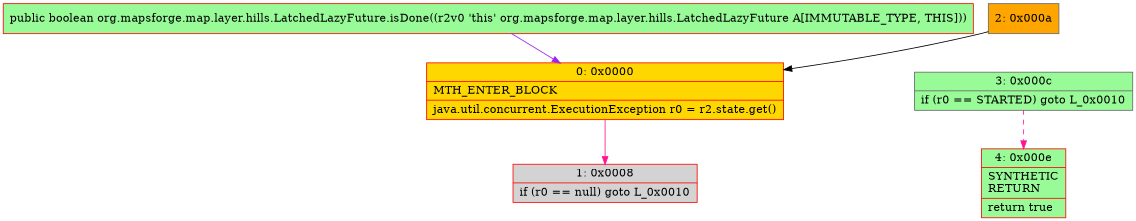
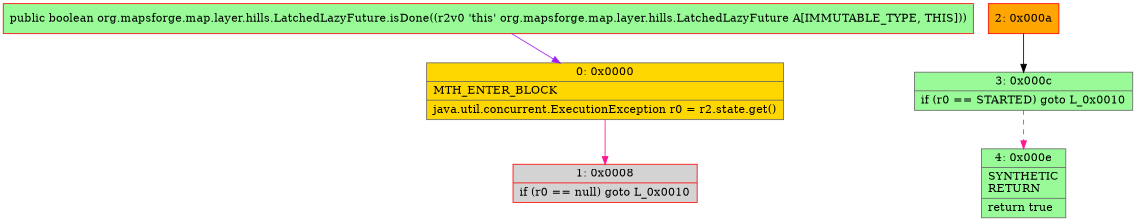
(1024, 19) -> (1024, 19)
(891, 52) -> (1024, 49)
(605, 91) -> (605, 91)
(1024, 183) -> (1024, 183)
